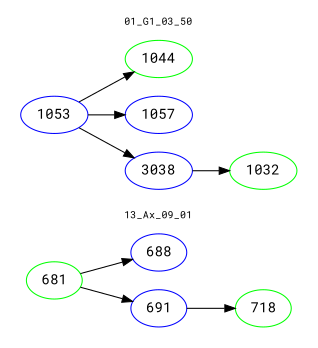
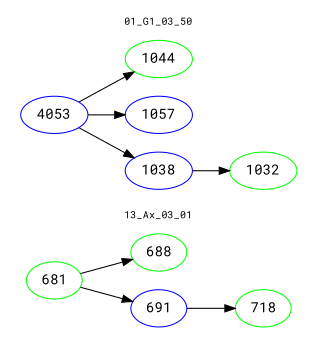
(54, 115) -> (54, 115)
(159, 171) -> (159, 171)
(159, 216) -> (159, 216)
(159, 252) -> (159, 252)
